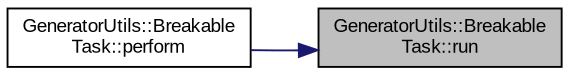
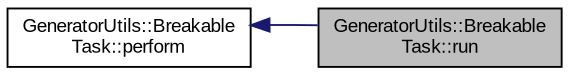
(275, 50) -> (294, 25)
